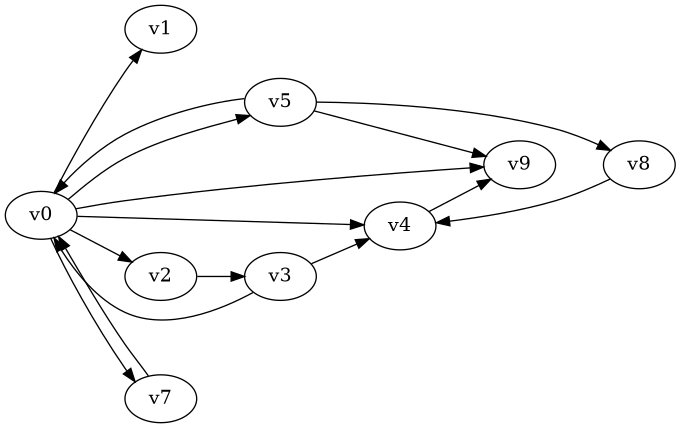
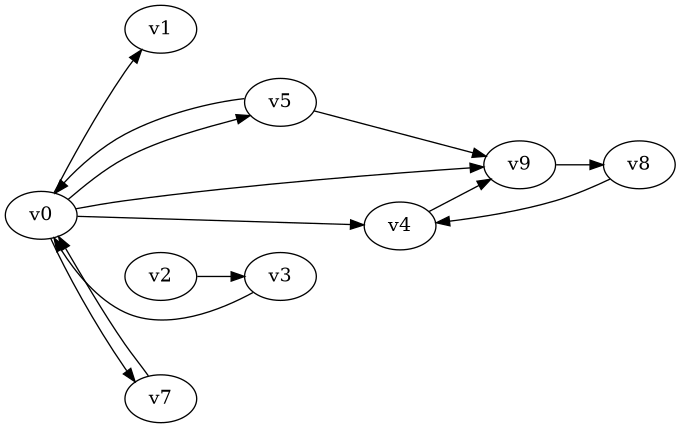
(460, 111) -> (573, 165)
(95, 243) -> none
(334, 254) -> none
